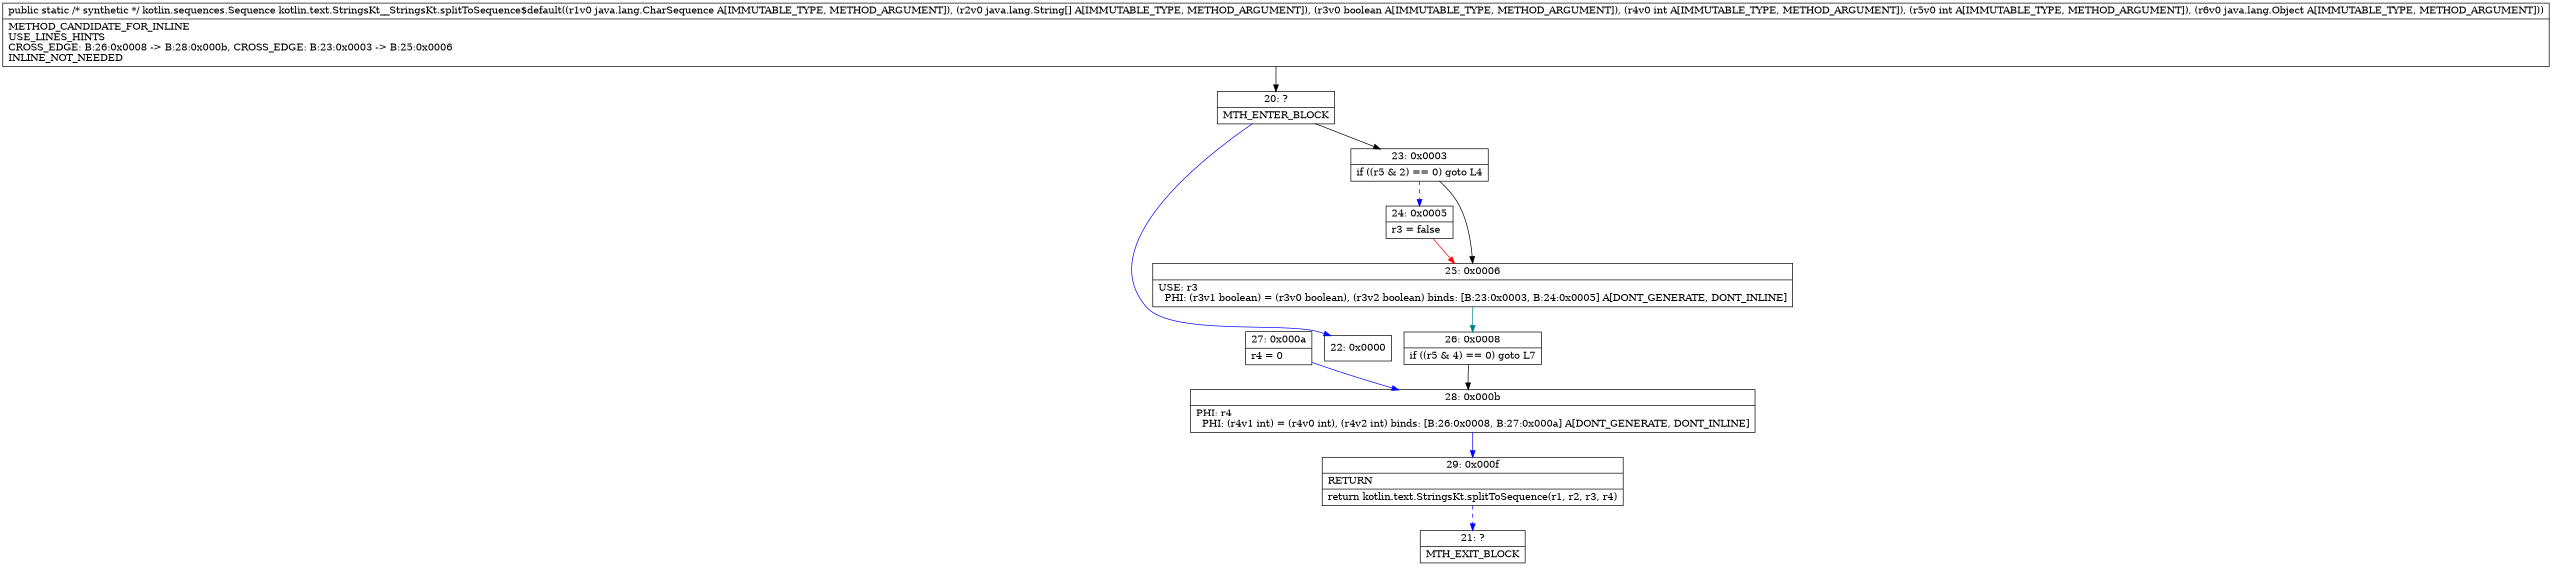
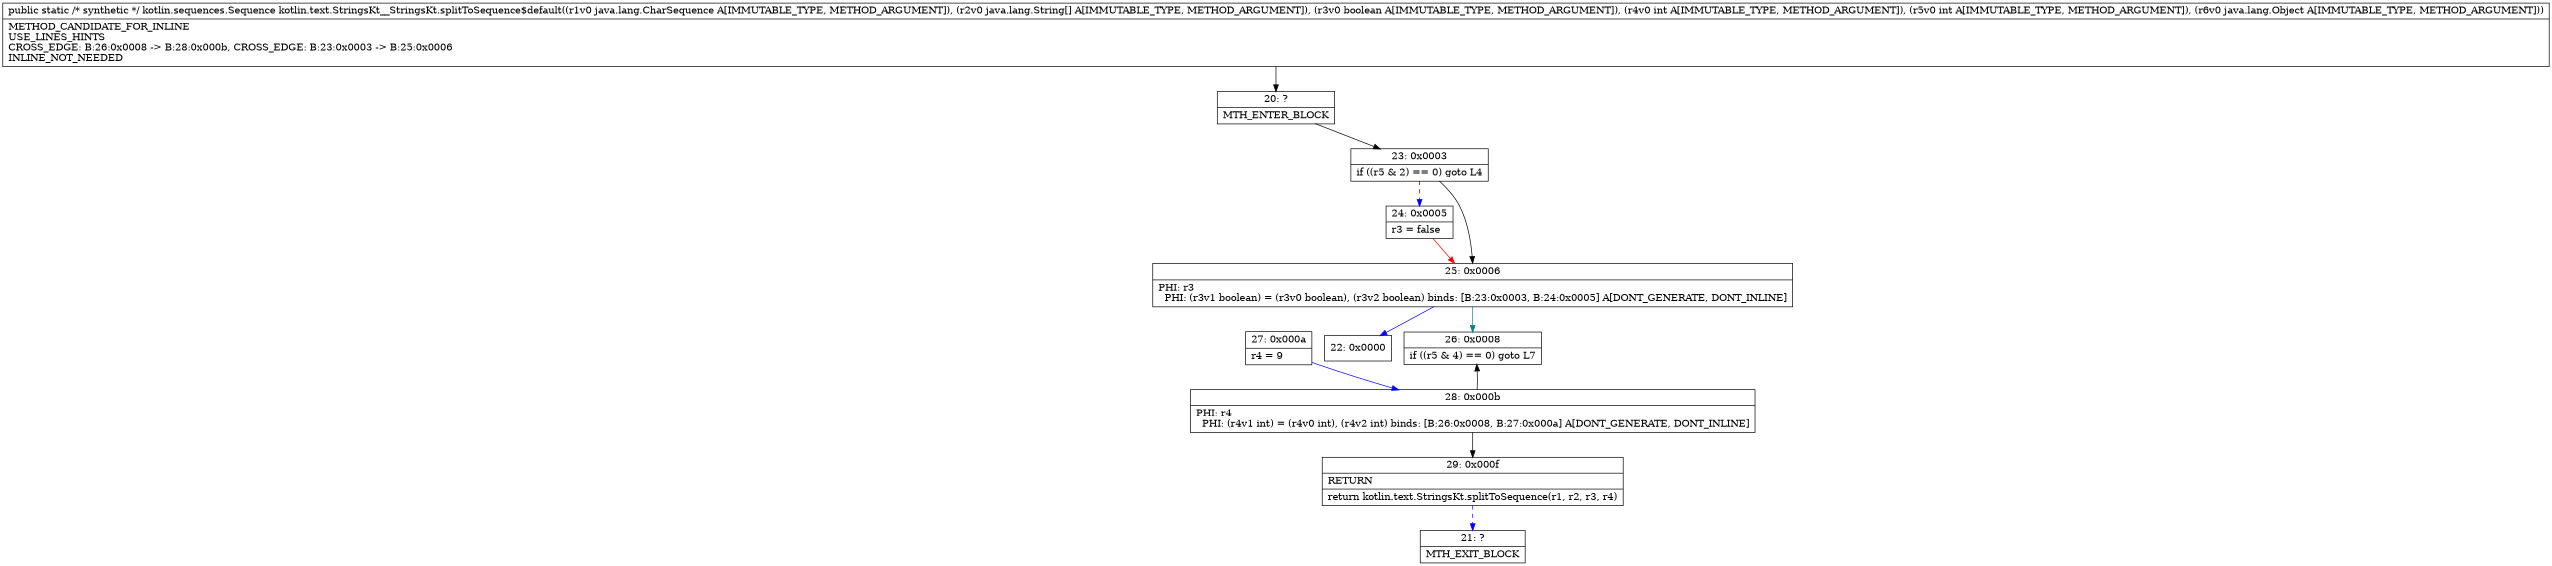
(1134, 283) -> (1410, 319)
(1180, 288) -> (1178, 288)
(1267, 356) -> (1267, 356)
(1468, 373) -> (1477, 380)
(1473, 441) -> (1473, 441)
